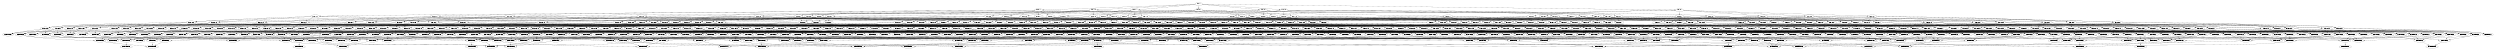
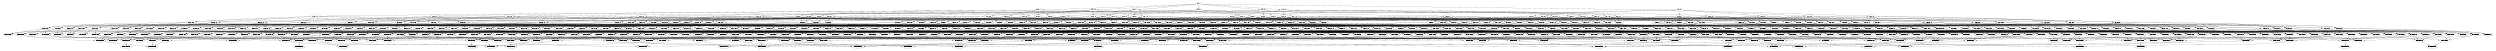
(1940, 28) -> (1940, 28)
